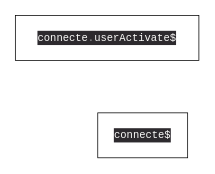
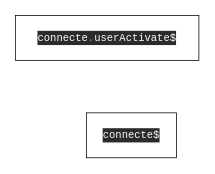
(143, 135) -> (132, 135)
